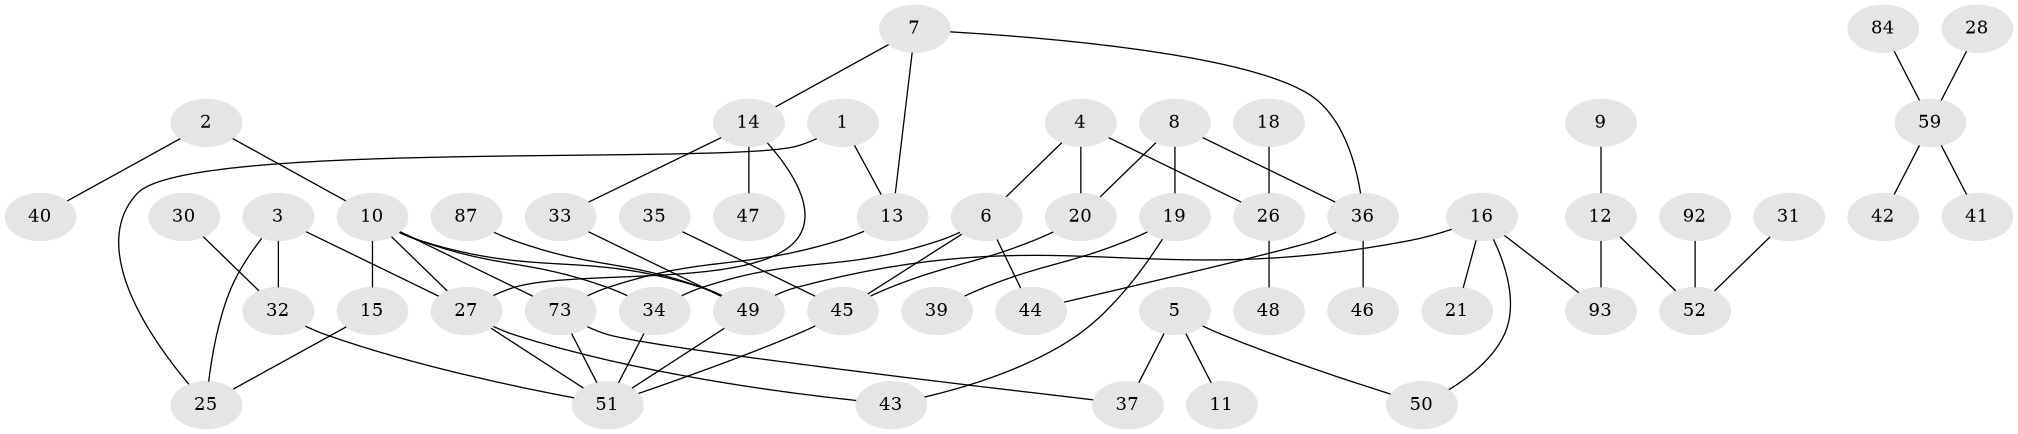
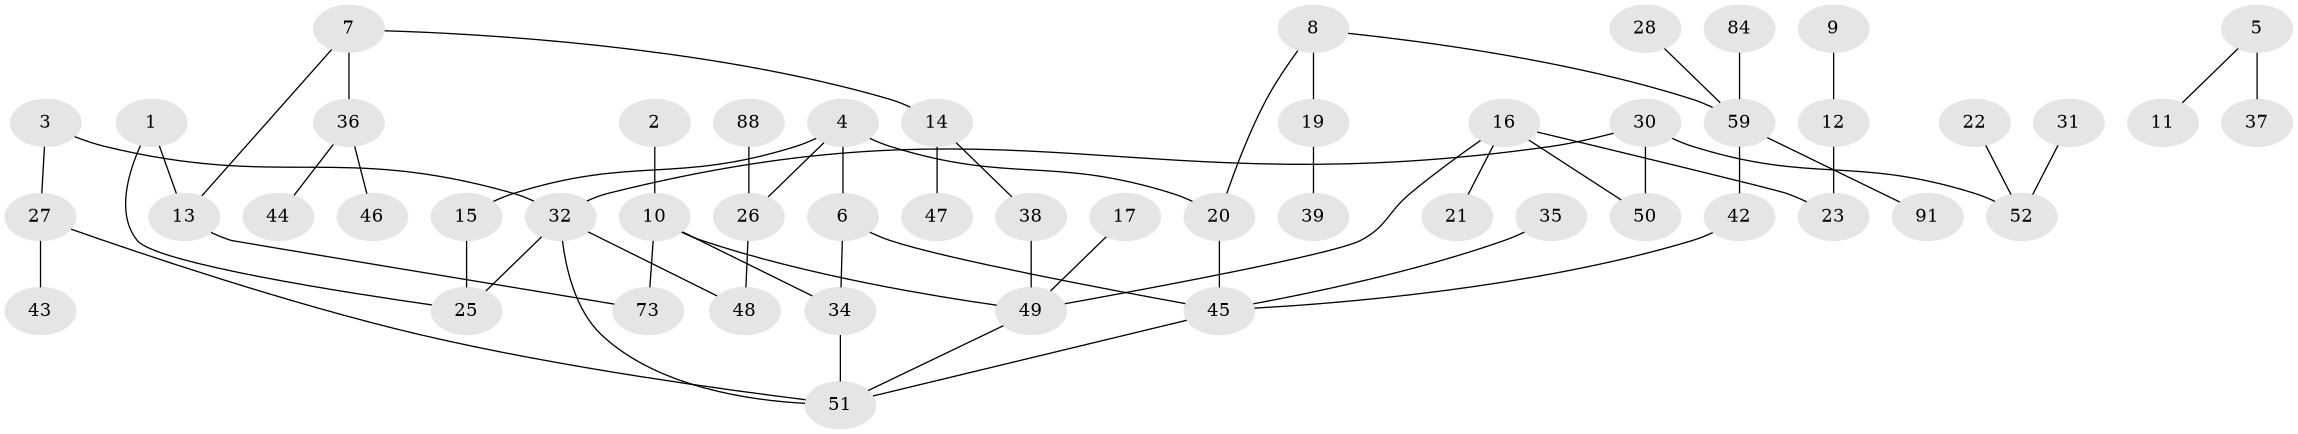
(1269, 123) -> (749, 123)
(1259, 165) -> (1533, 60)
(41, 217) -> none
(467, 217) -> (1125, 217)
(561, 217) -> (1031, 217)
(1695, 217) -> (1975, 123)
(1977, 217) -> (1928, 217)
(791, 244) -> none
(372, 255) -> (663, 169)
(419, 264) -> none
(1648, 264) -> (1809, 168)
(1009, 265) -> none
none -> (659, 267)
none -> (1486, 285)
(225, 306) -> (514, 264)
(1601, 311) -> (1834, 217)
(1062, 345) -> none
(1296, 362) -> (1645, 170)
(587, 363) -> none
(839, 369) -> none
